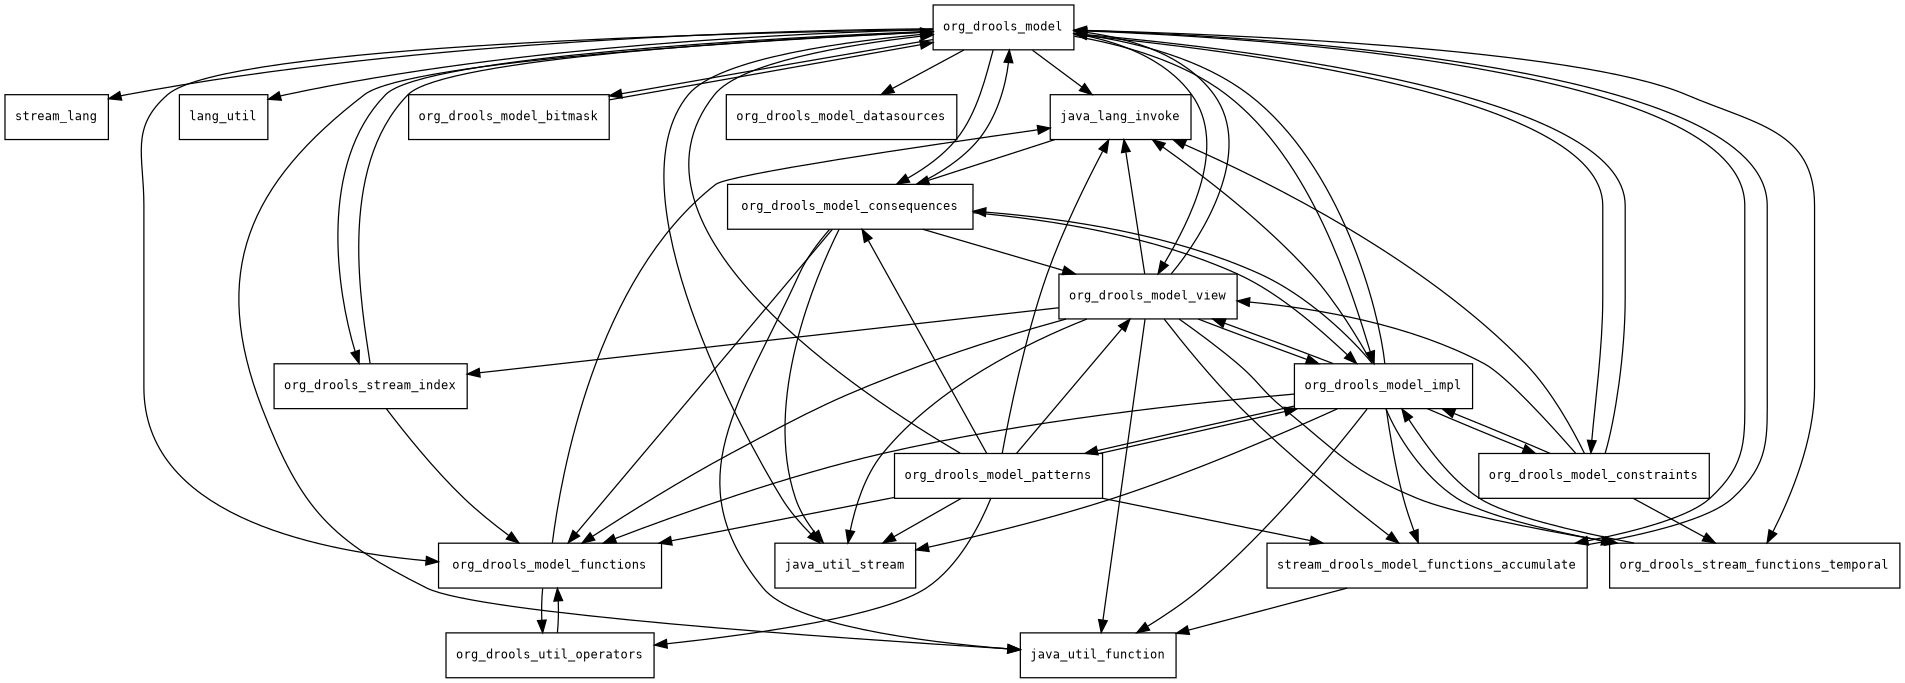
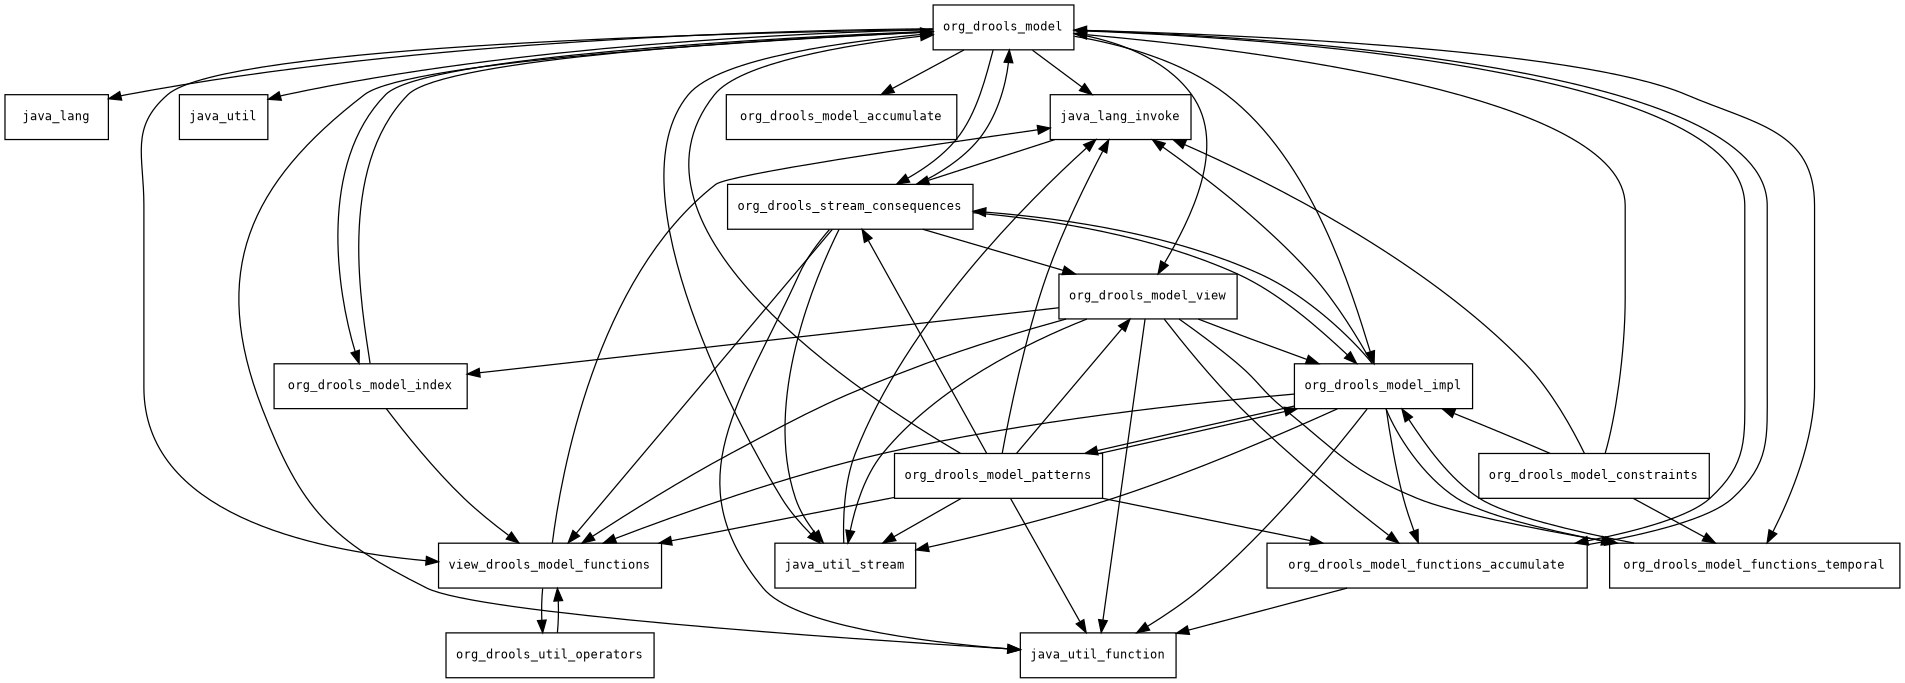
(1493, 114) -> none
(57, 117) -> (57, 117)
(224, 117) -> (224, 117)
(509, 117) -> none
(842, 117) -> (842, 117)
(1225, 118) -> none
(1295, 143) -> none
(850, 207) -> (850, 207)
(1135, 213) -> (914, 345)
(1431, 340) -> none
(1279, 343) -> none
(371, 386) -> (371, 386)
(1475, 429) -> none
(550, 566) -> (550, 566)
(1427, 566) -> (1427, 566)
(1755, 566) -> (1755, 566)
(854, 614) -> (1045, 560)
